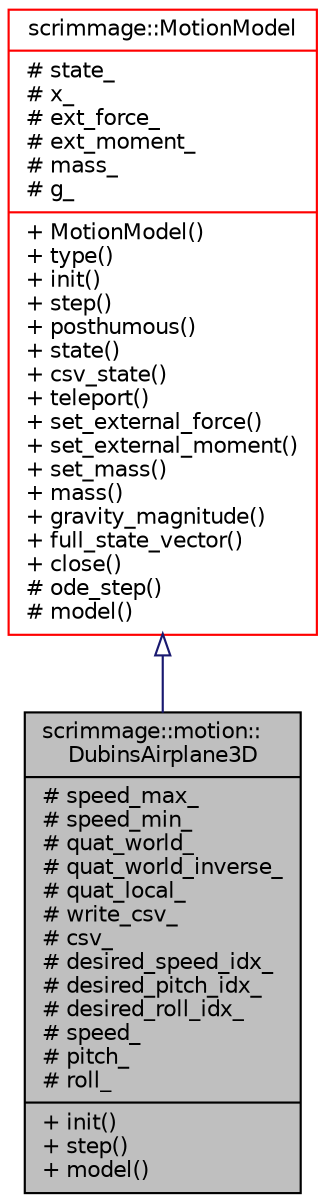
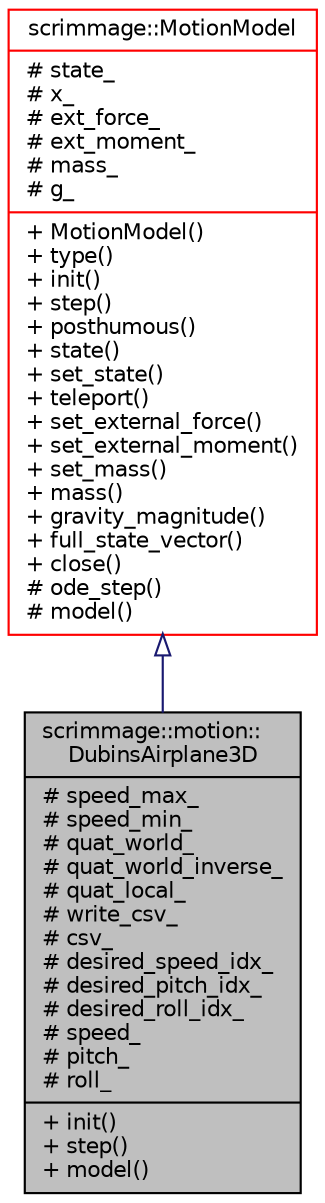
(97, 375) -> (95, 375)
